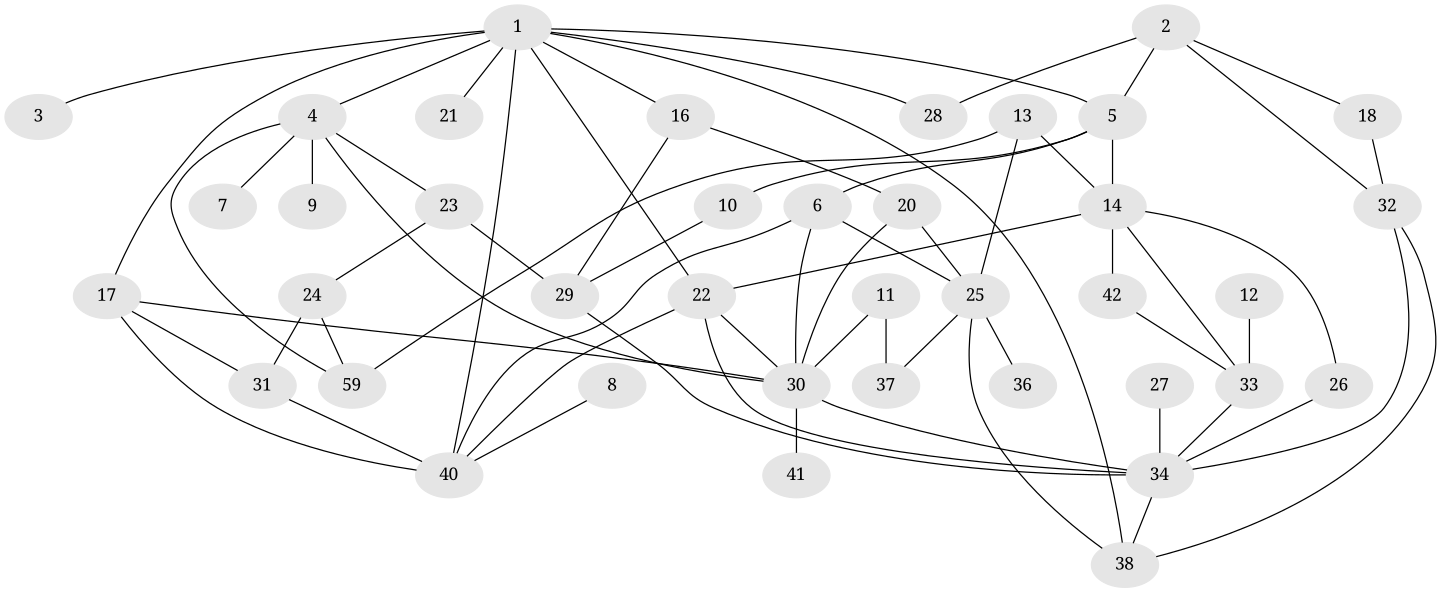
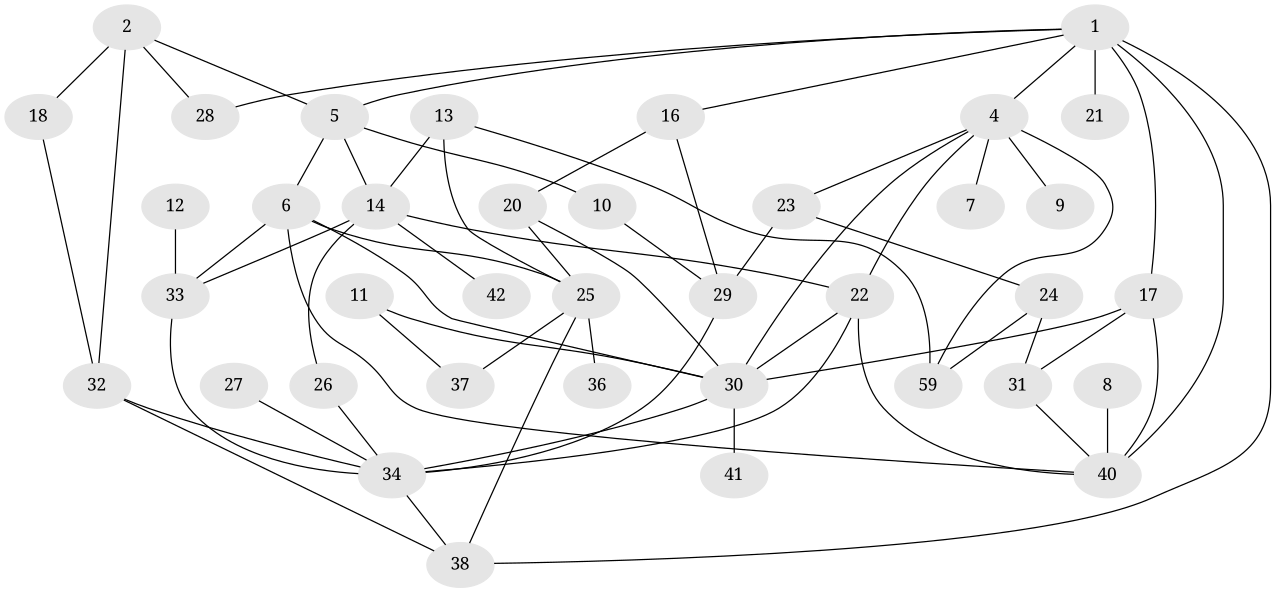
(39, 117) -> none
(610, 162) -> (914, 200)
(1181, 341) -> (231, 251)
